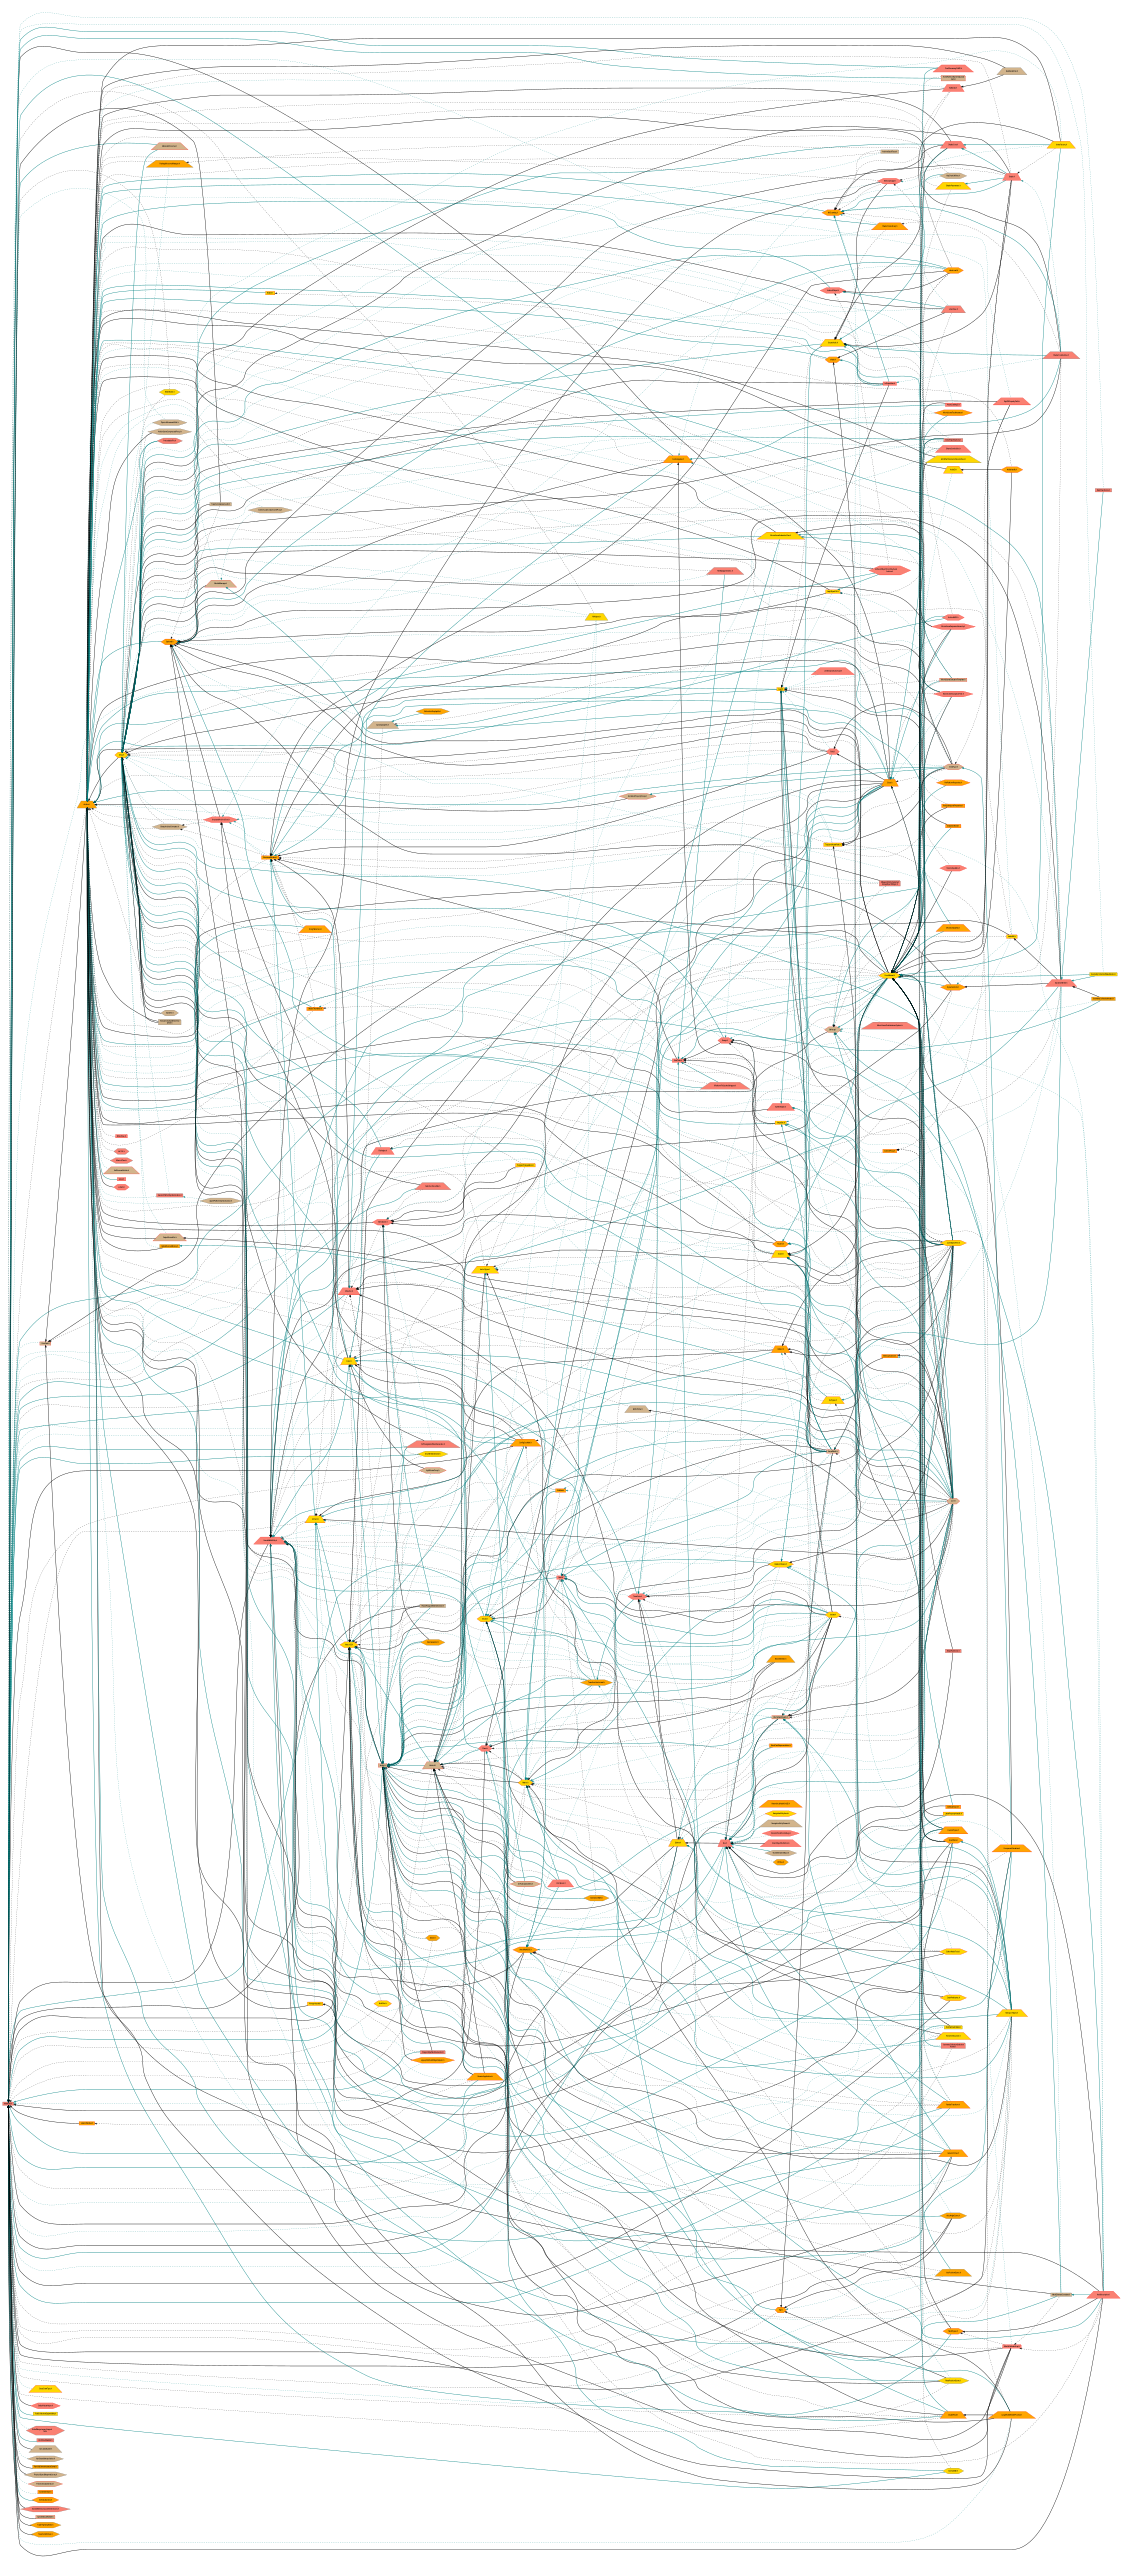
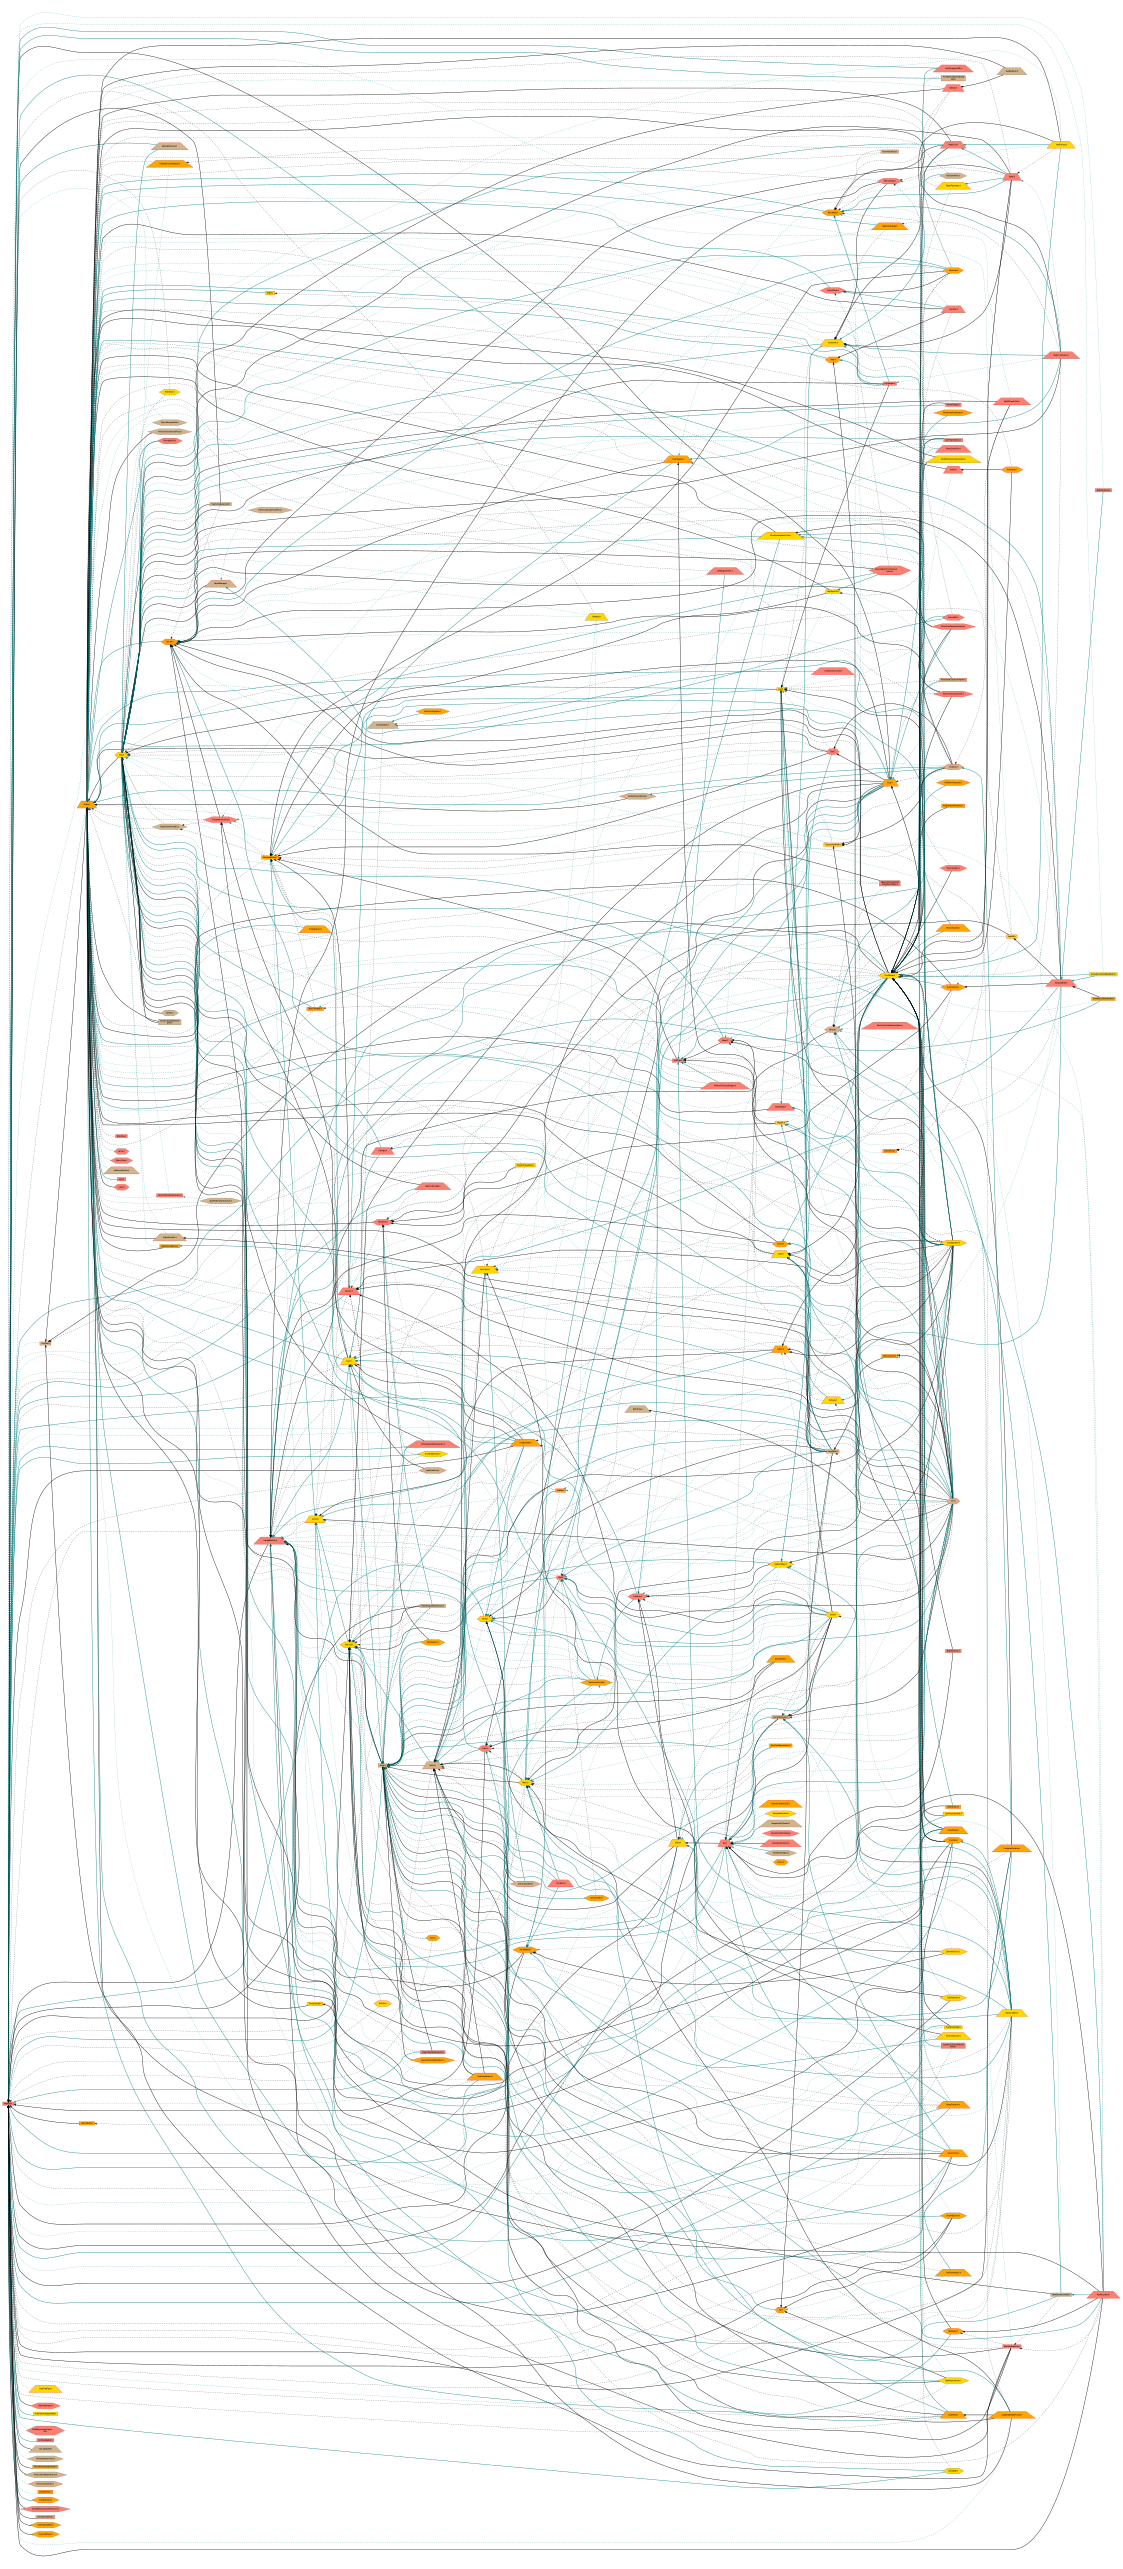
(953, 470) -> (953, 470)
(953, 826) -> none
(691, 1958) -> (748, 1506)
